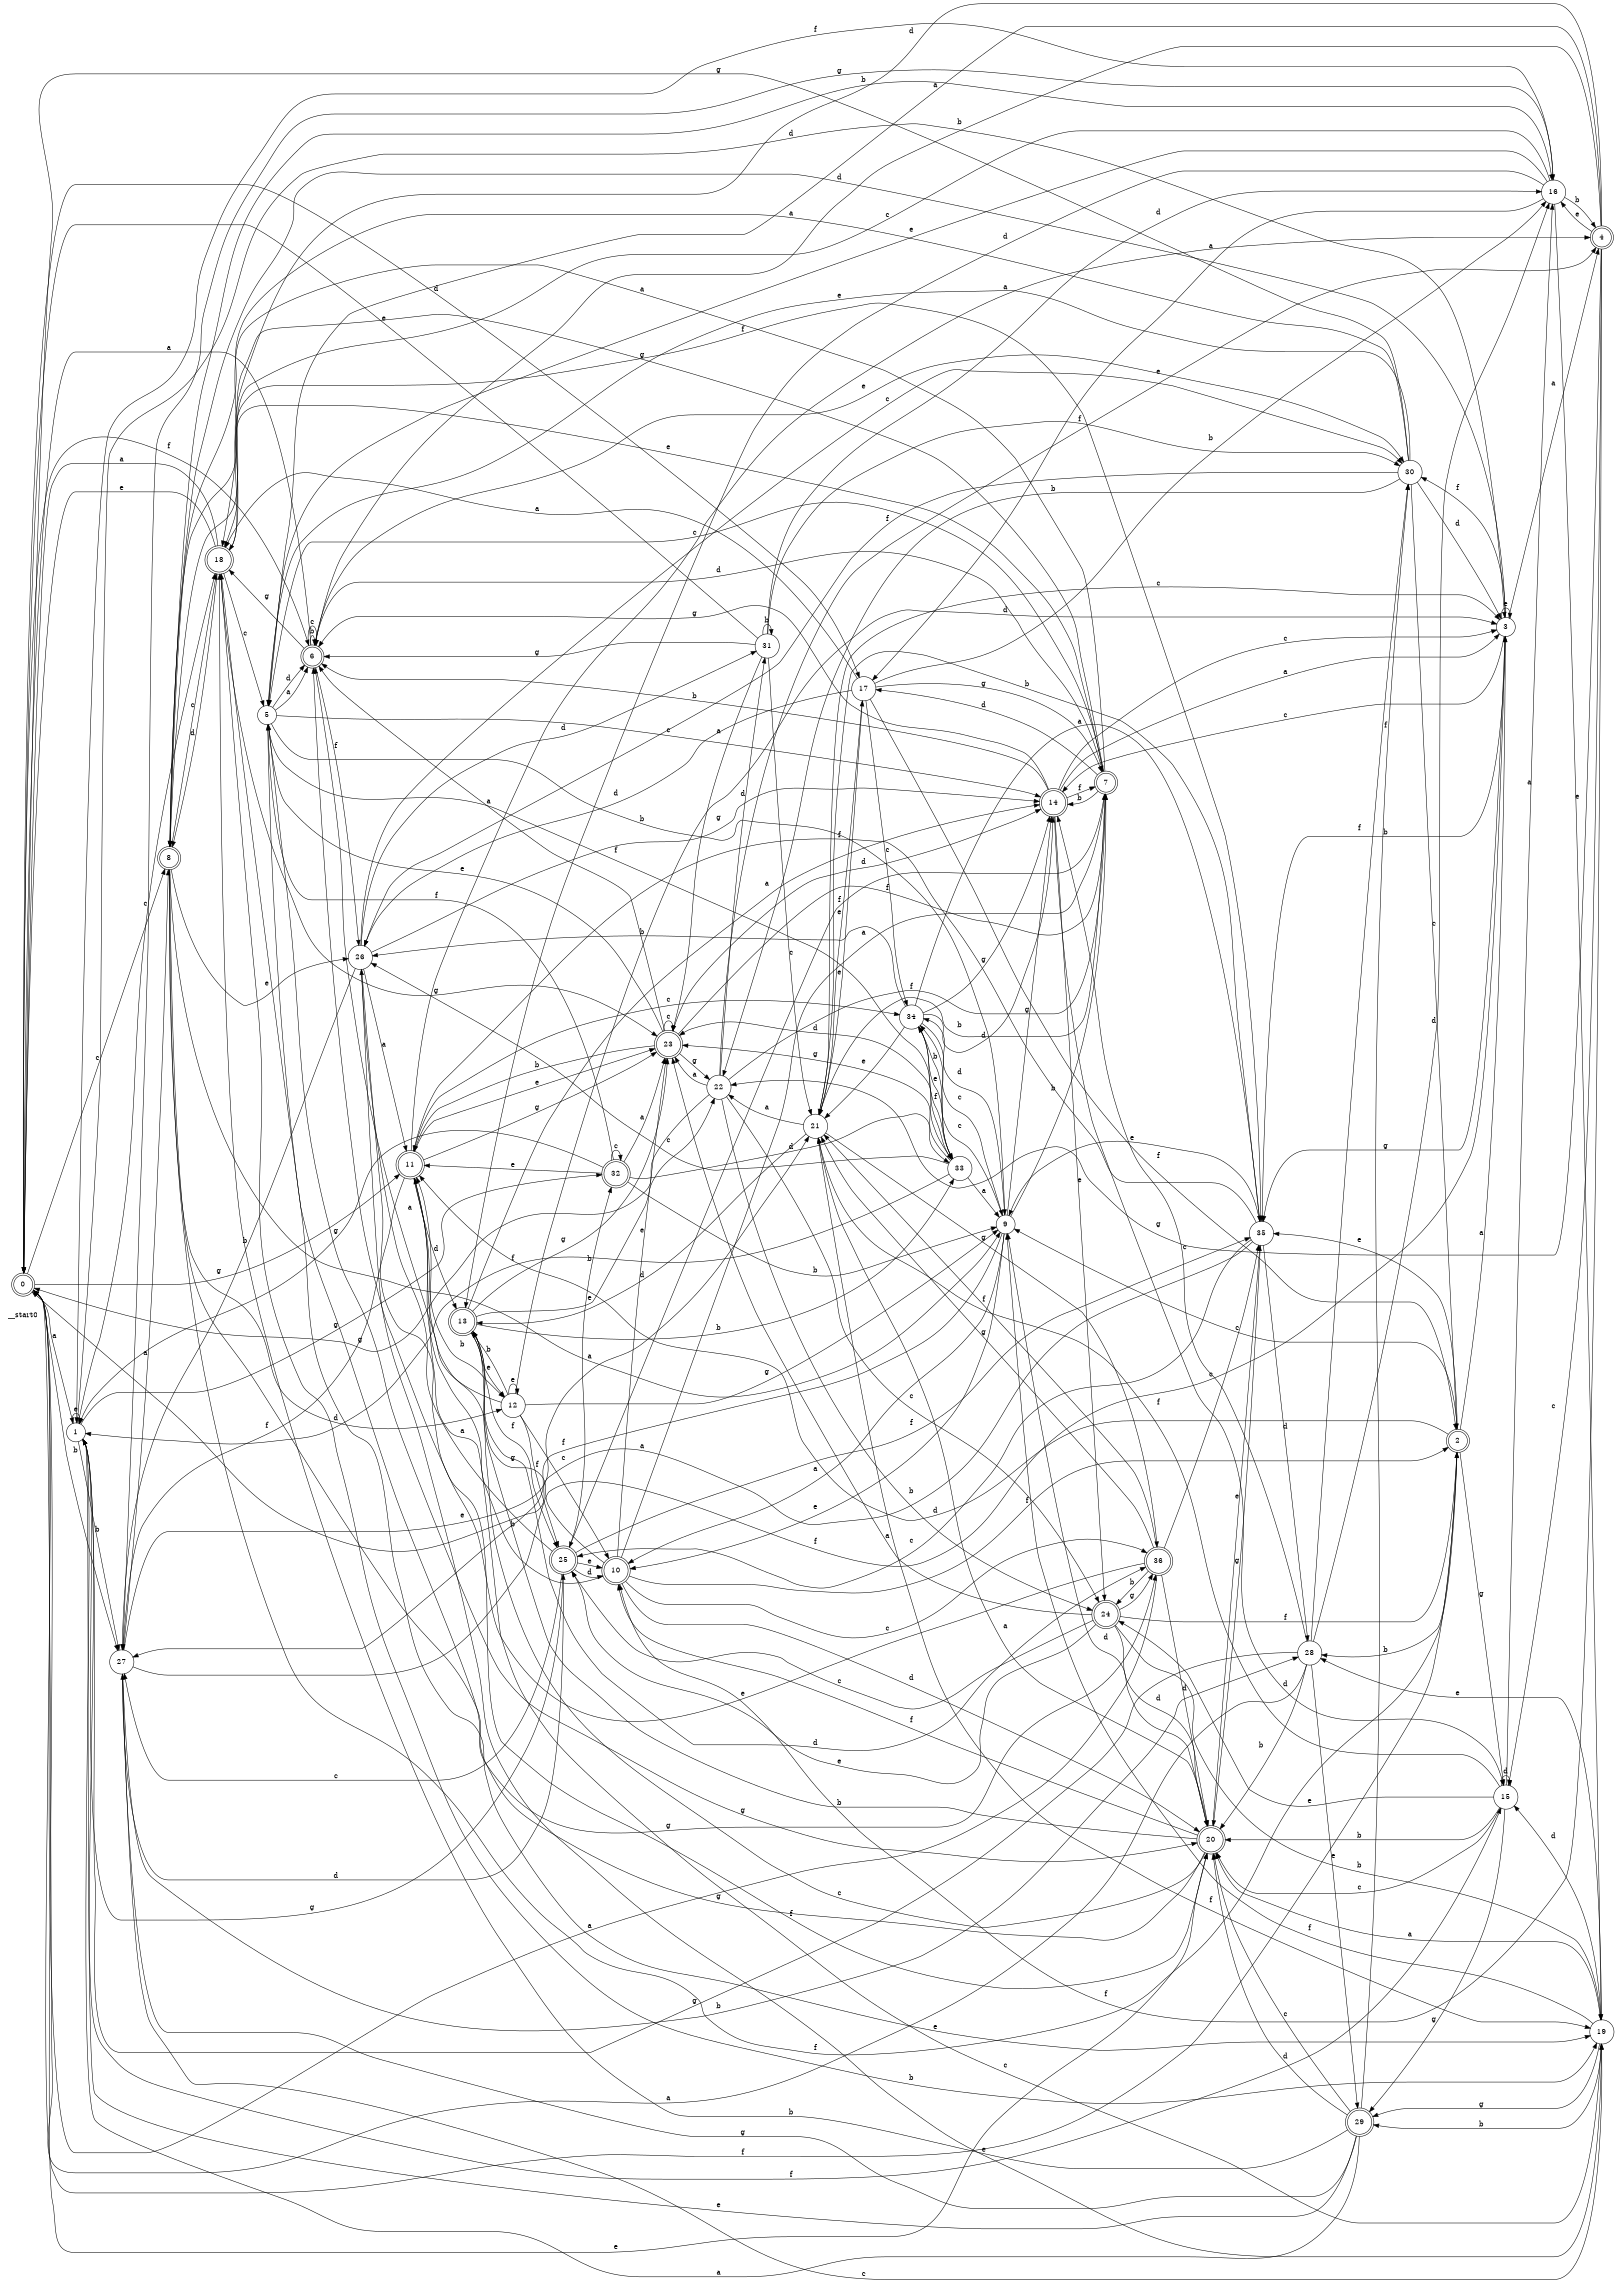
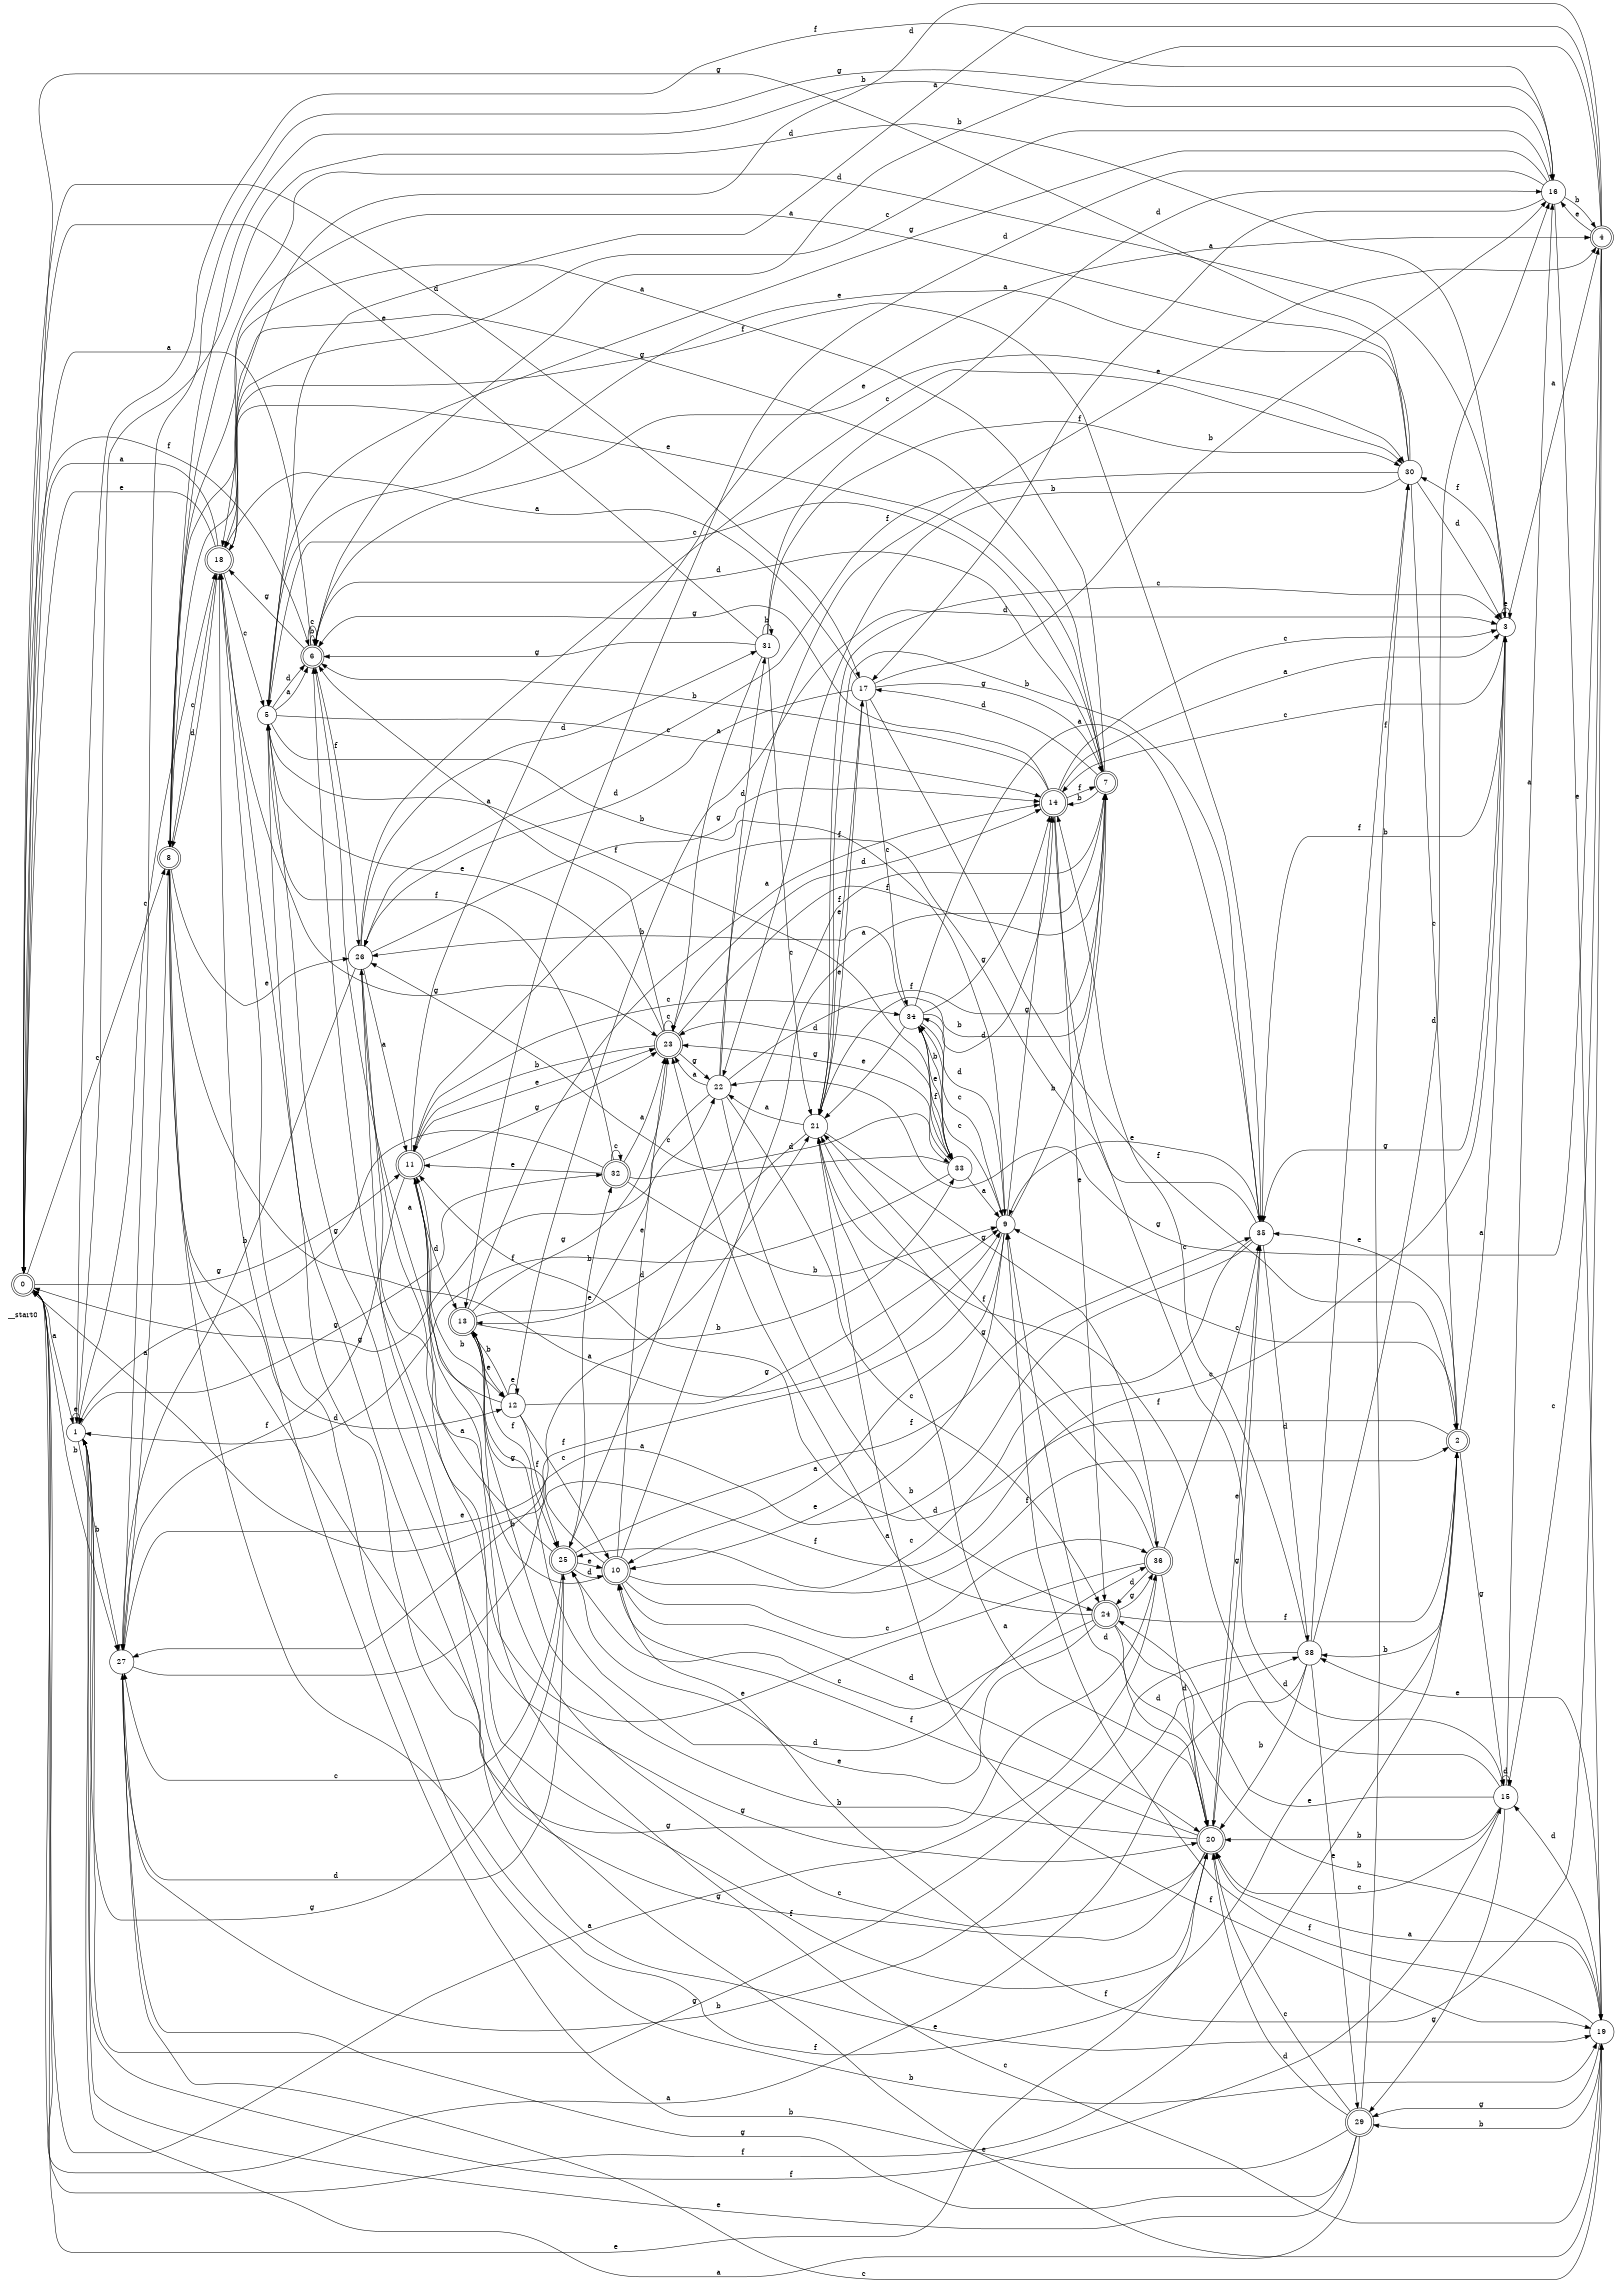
(912, 230) -> (912, 230)
(1132, 1583) -> (1132, 1583)
(1310, 1653) -> (1310, 1653)
